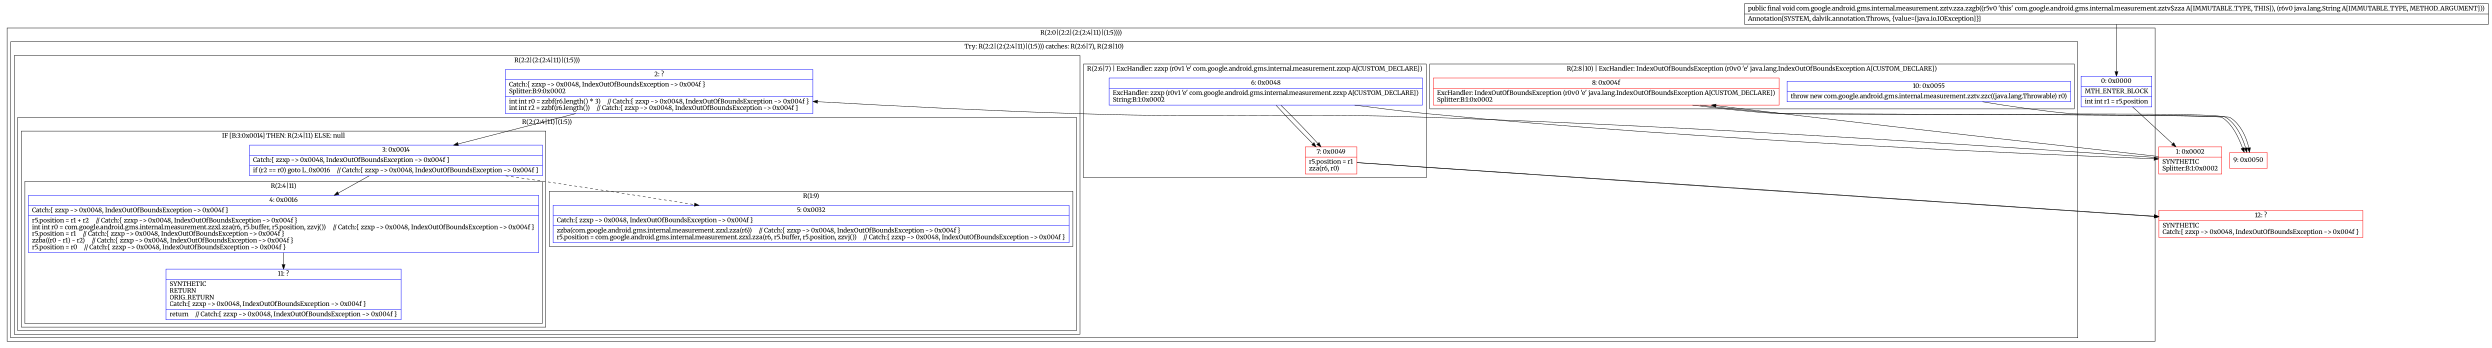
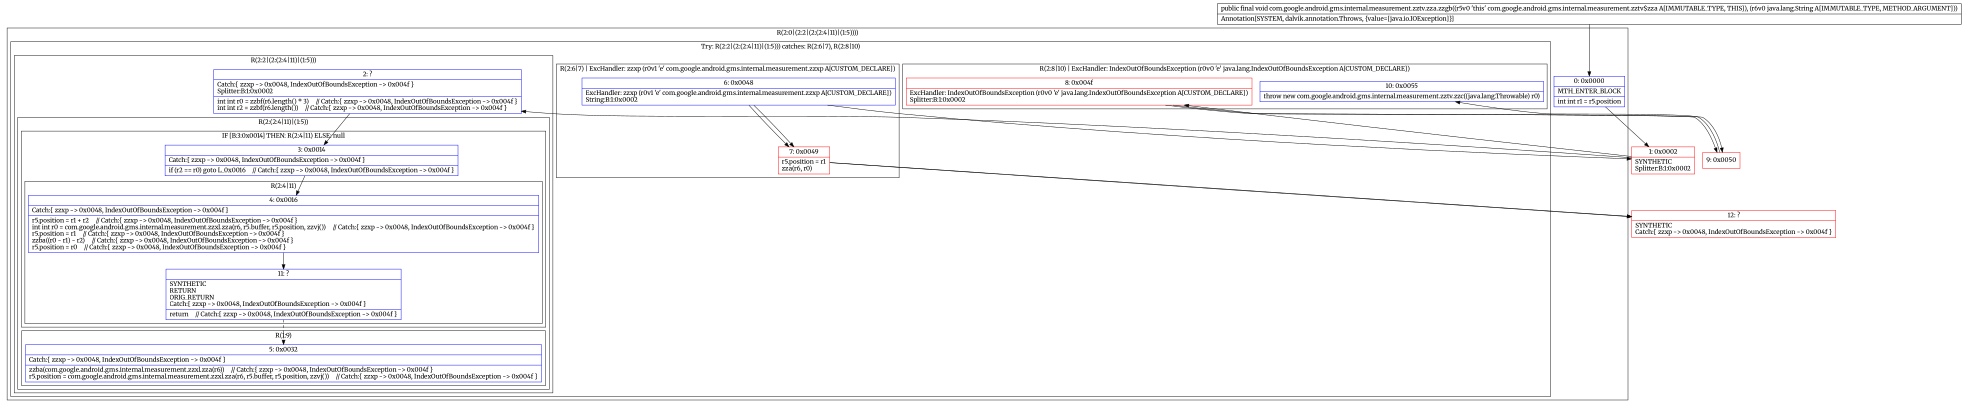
(537, 91) -> (245, 91)
(2052, 112) -> (1600, 114)
(591, 188) -> (284, 333)
